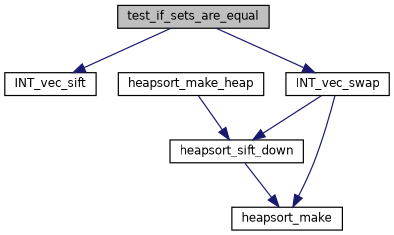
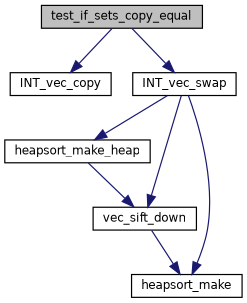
(193, 17) -> (122, 17)
(50, 84) -> (61, 84)
none -> (136, 114)
(237, 151) -> (145, 219)
